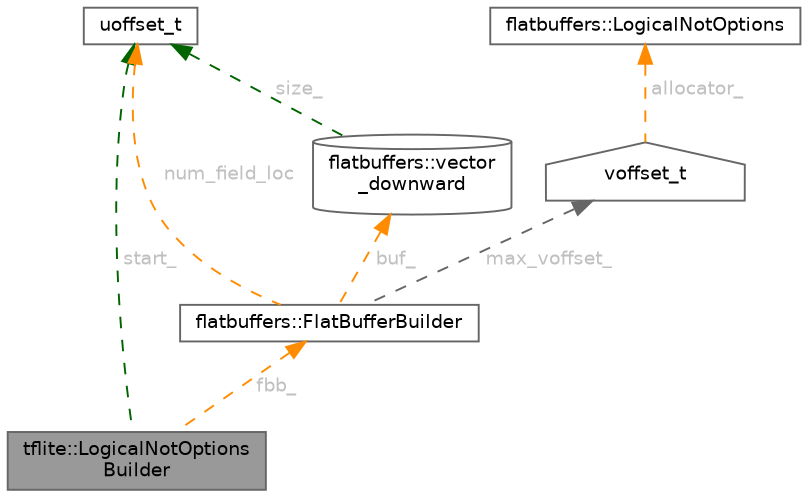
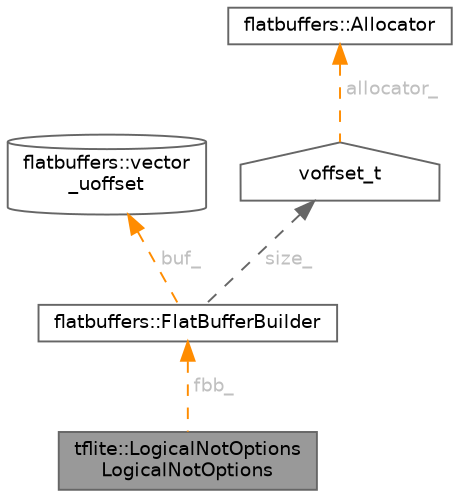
(141, 26) -> none
(645, 26) -> (340, 26)
(412, 175) -> (107, 175)
(547, 260) -> (286, 260)
(137, 461) -> (188, 461)
